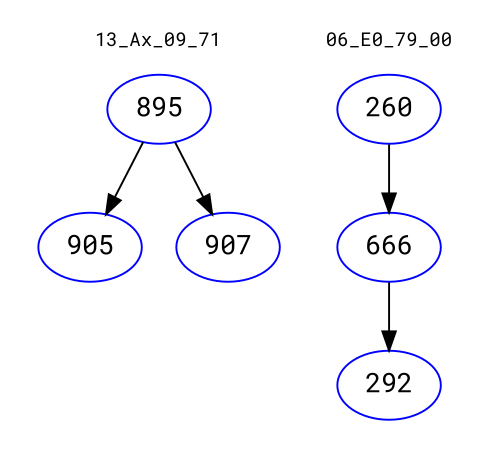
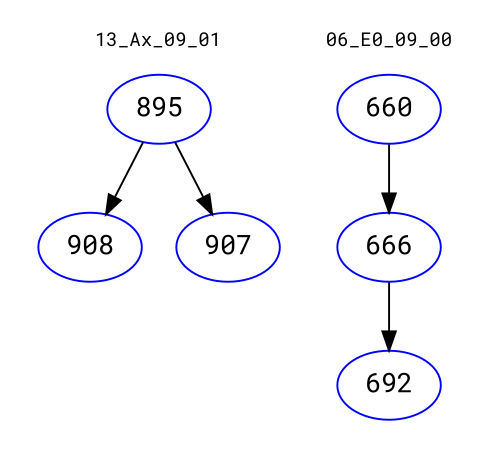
(159, 41) -> (159, 41)
(390, 41) -> (390, 41)
(389, 109) -> (389, 109)
(90, 247) -> (90, 247)
(389, 385) -> (389, 385)
